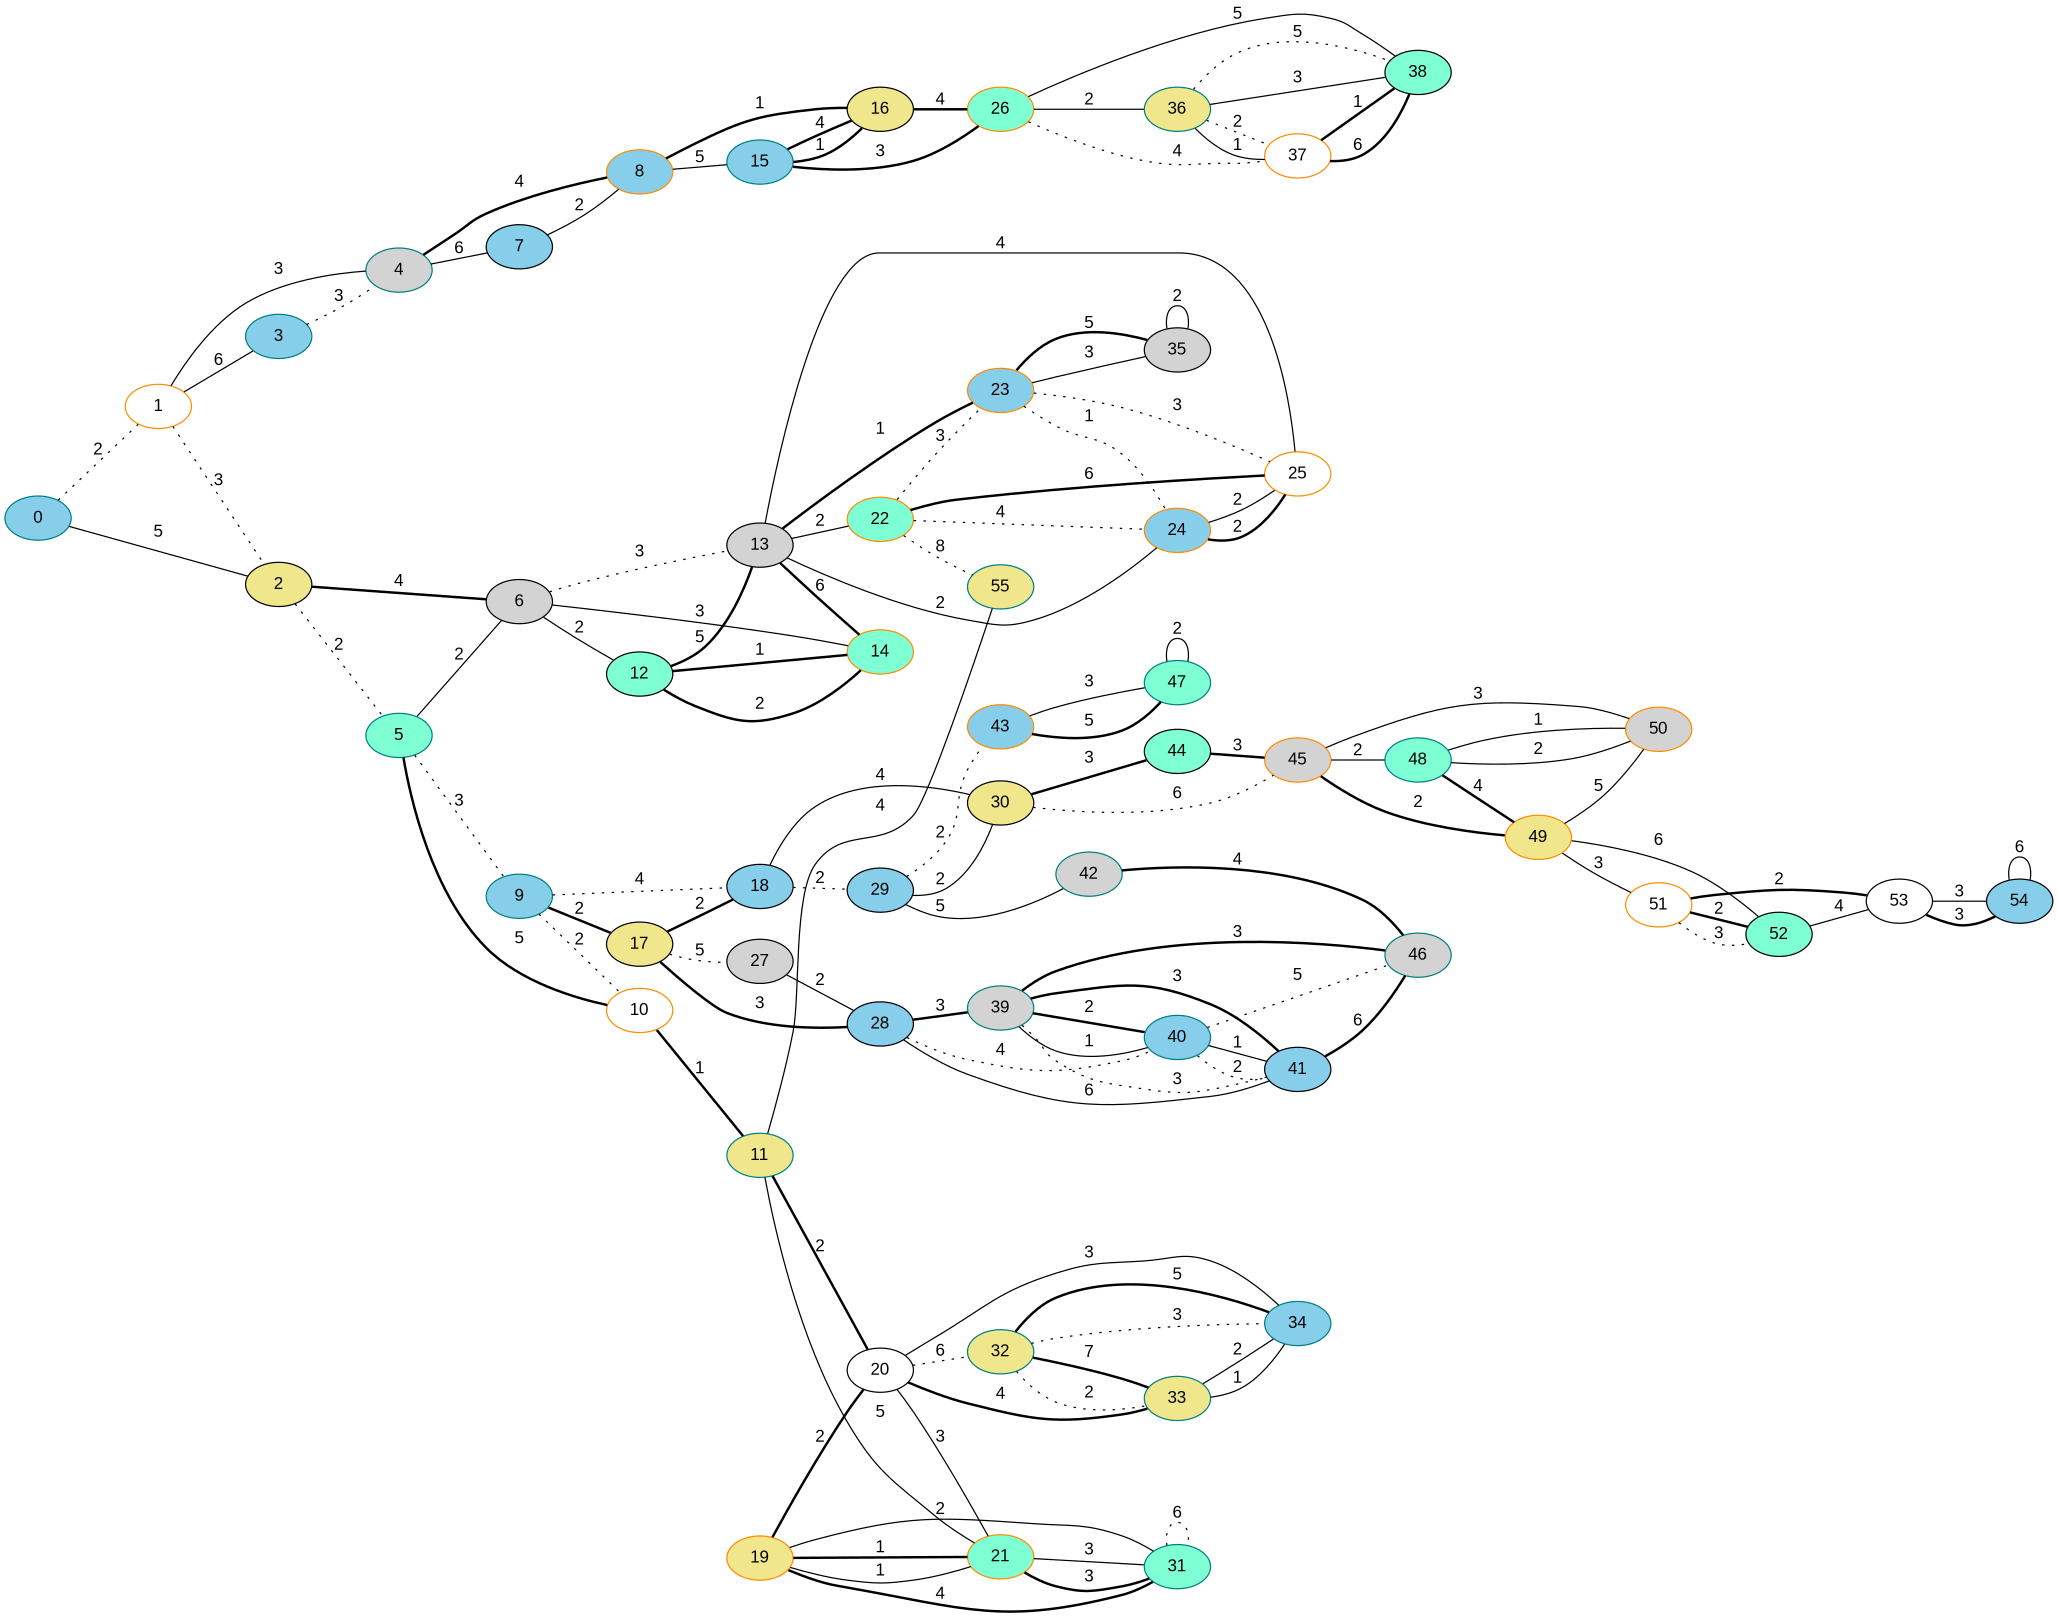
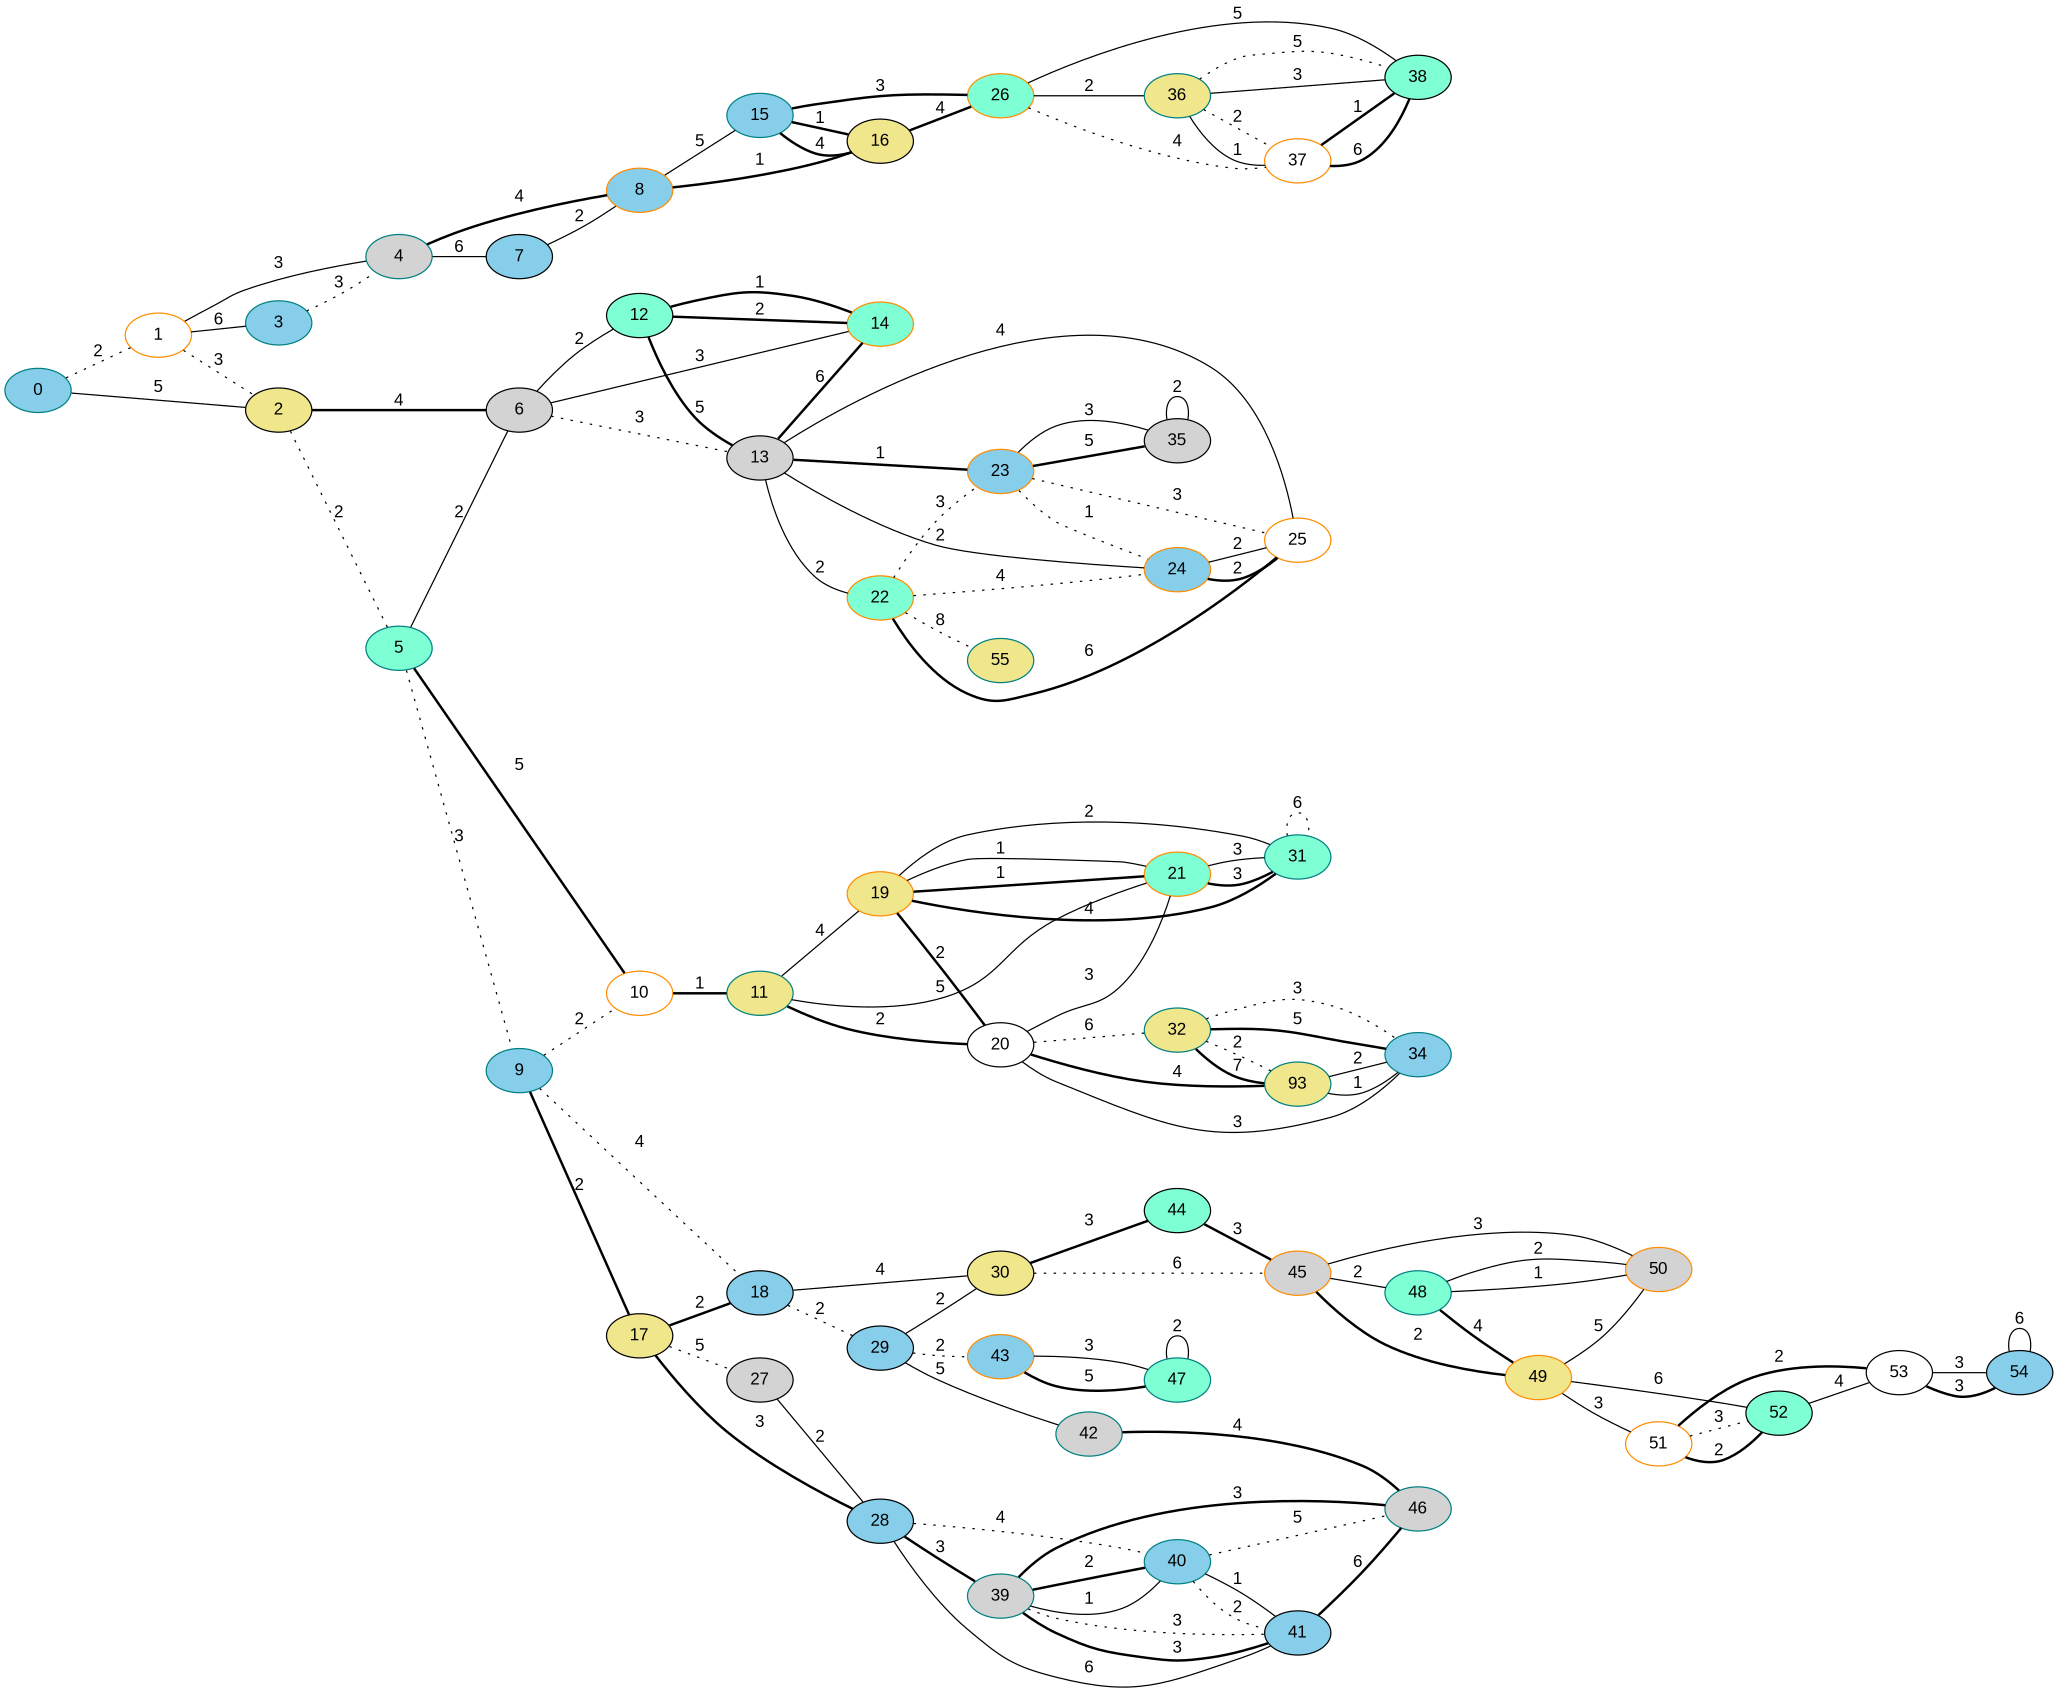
(838, 845) -> (820, 943)
(1177, 1398) -> (1298, 1084)
